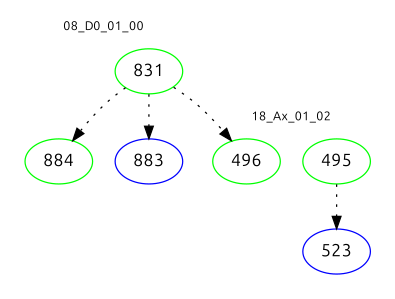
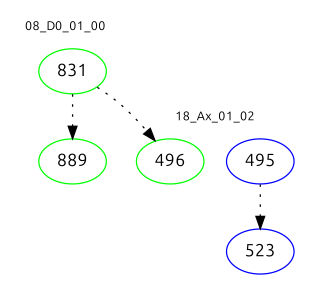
(59, 161) -> (73, 161)
(149, 161) -> none
(337, 161) -> (260, 161)
